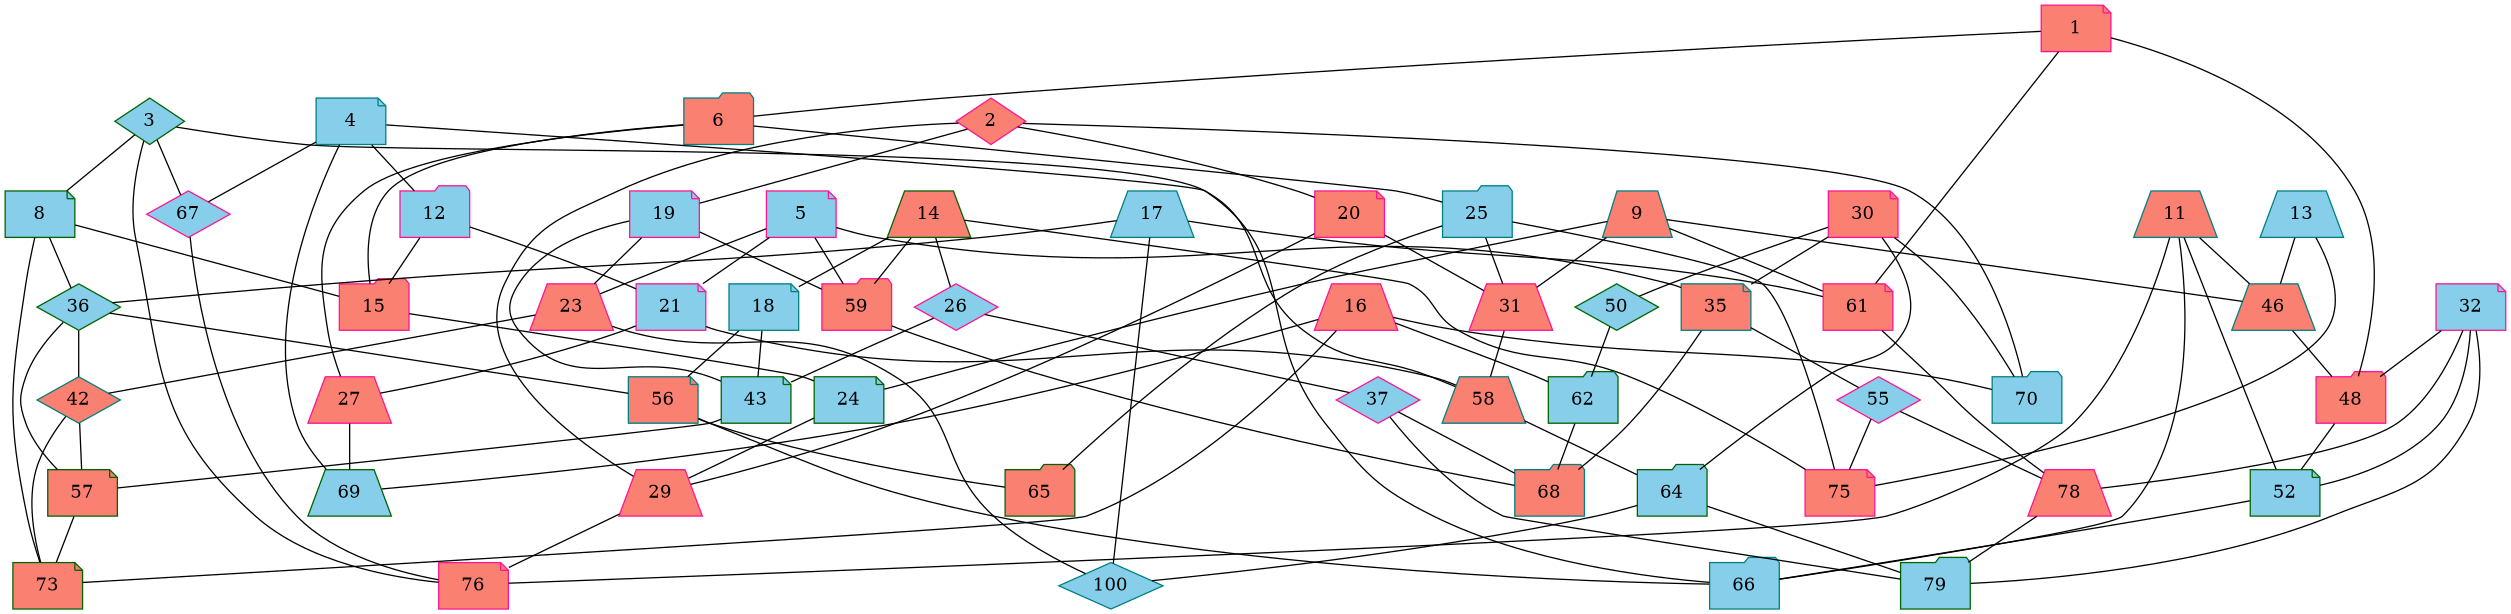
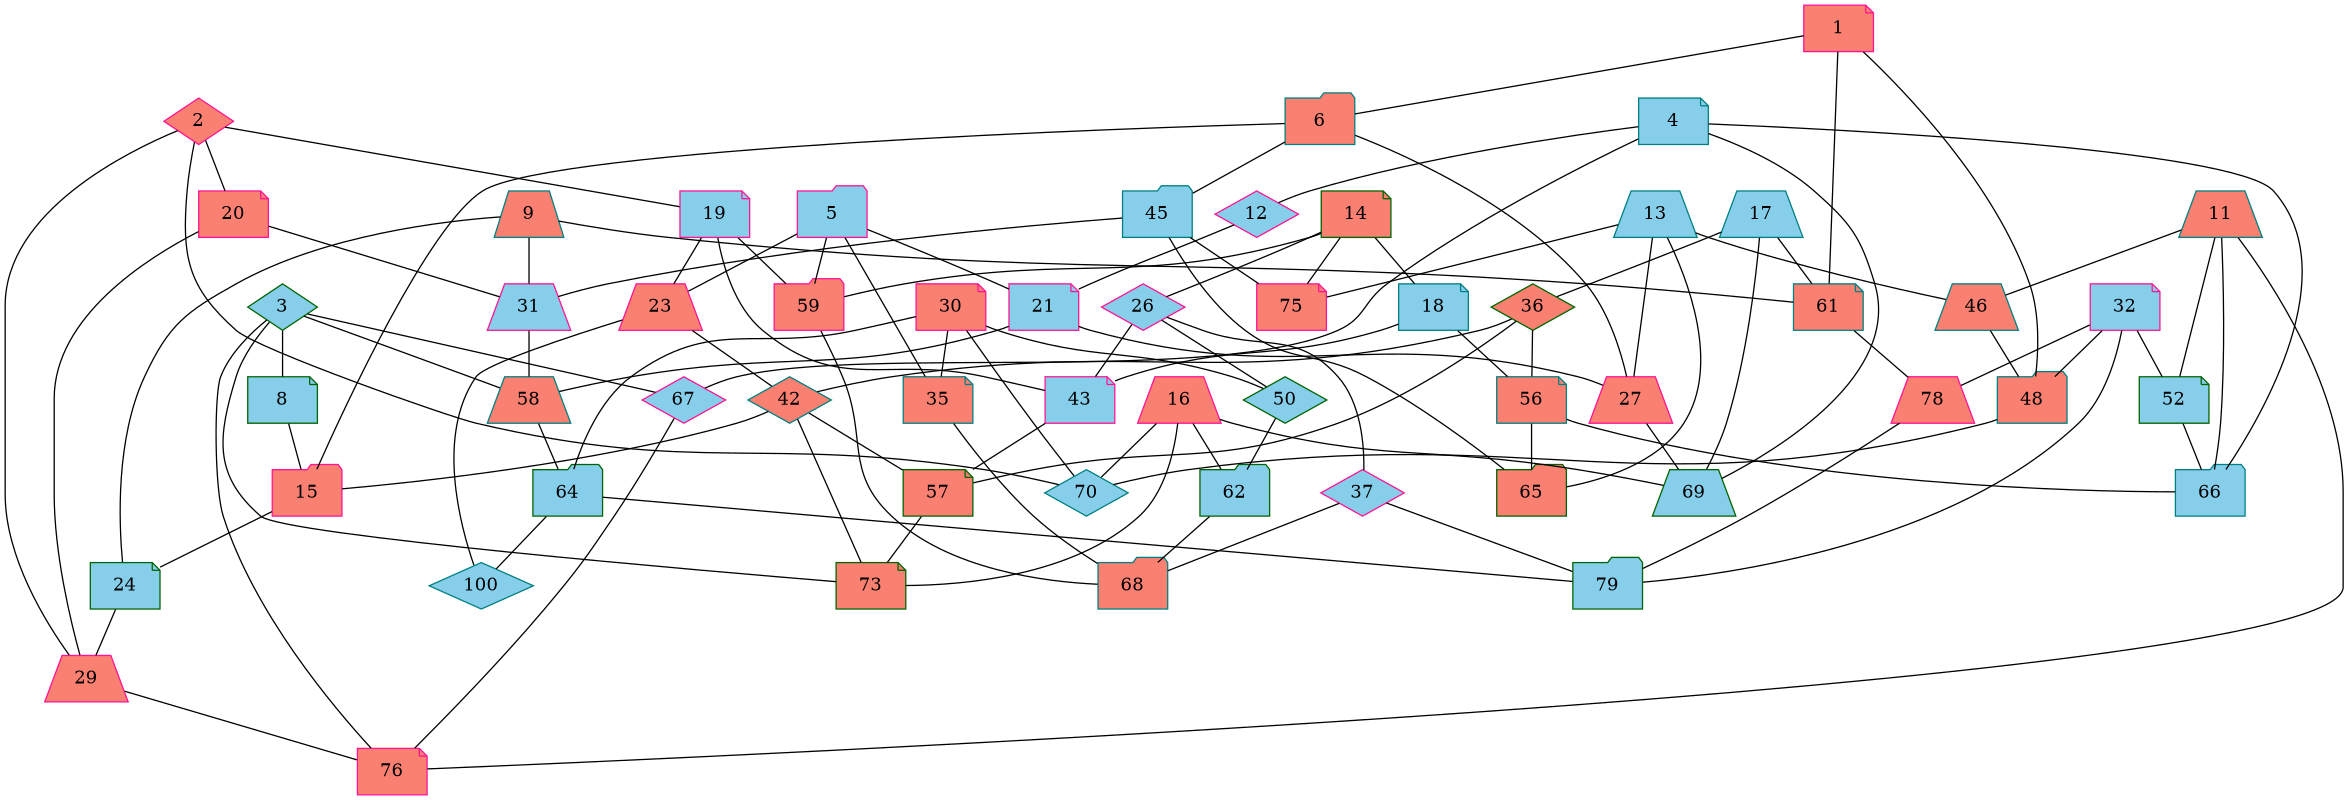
(435, 214) -> (1257, 214)
(801, 214) -> (832, 214)
(929, 214) -> (1356, 214)
(1477, 214) -> (1157, 214)
(404, 261) -> (568, 460)
(1955, 261) -> none
(60, 263) -> none
(79, 307) -> (1533, 307)
(1511, 307) -> (529, 307)
none -> (1643, 307)
(1858, 307) -> (1828, 307)
none -> (1196, 342)
(1133, 384) -> (1743, 356)
none -> (1695, 397)
(13, 400) -> (439, 545)
(756, 400) -> (1080, 400)
(1879, 400) -> none
(2027, 400) -> (1086, 493)
(2351, 400) -> (2032, 400)
(2320, 443) -> (1579, 461)
